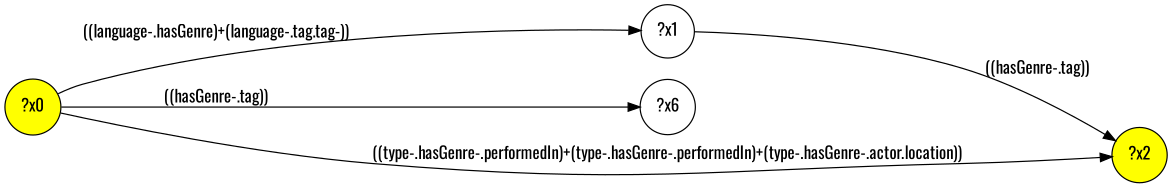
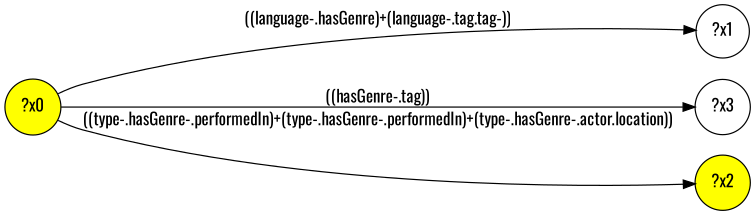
(907, 55) -> none
(668, 107) -> (723, 107)
